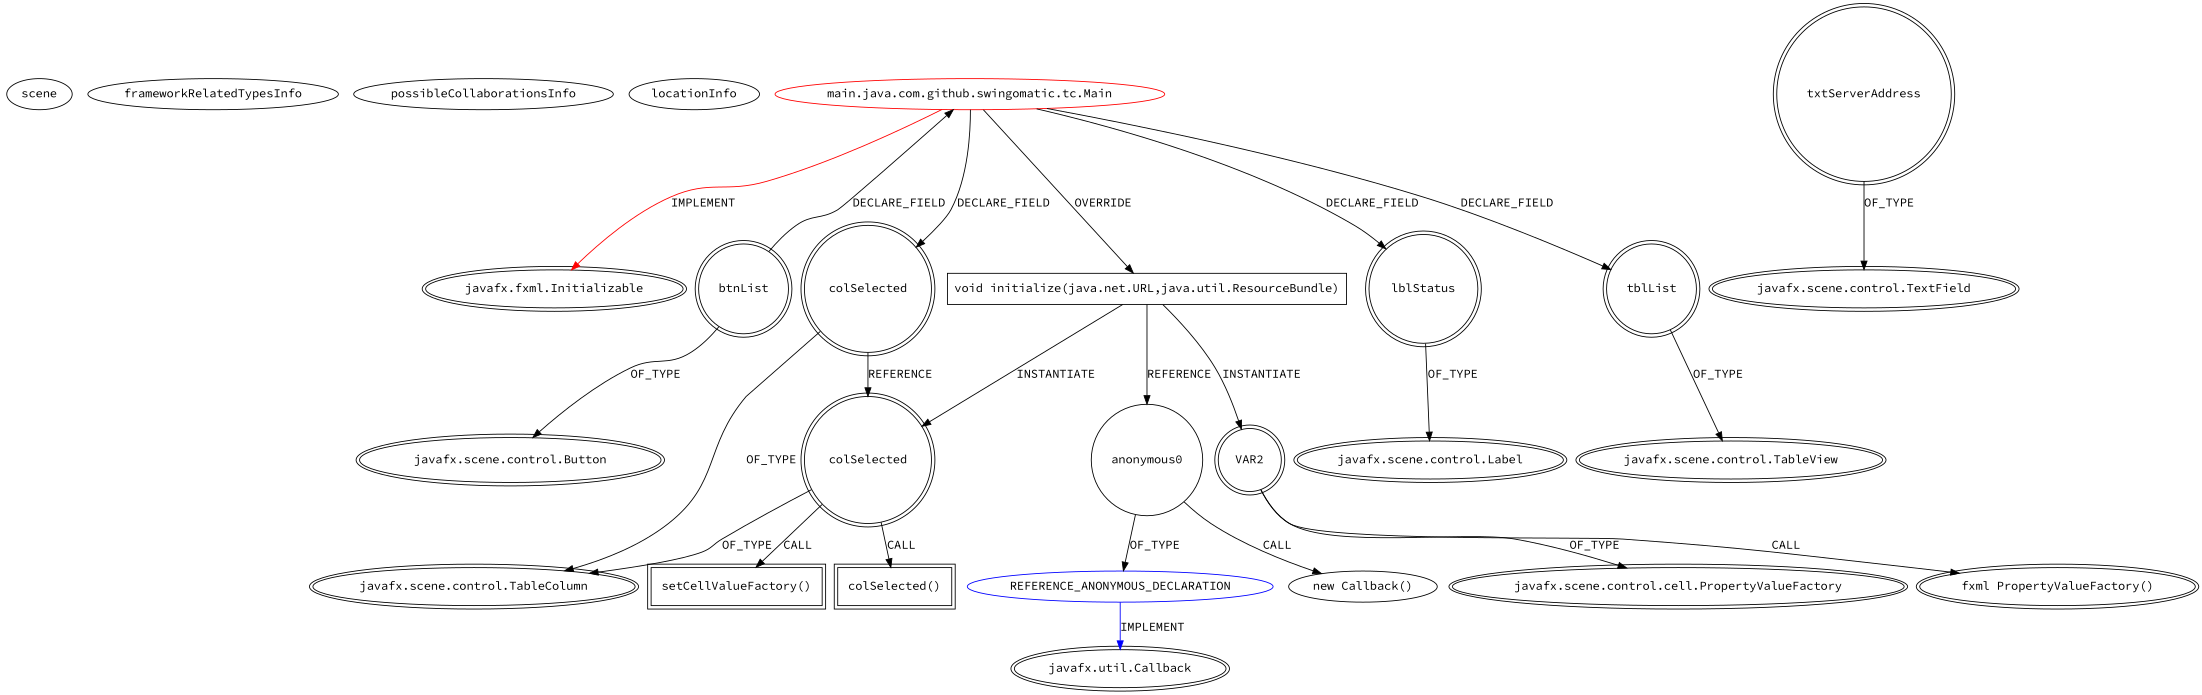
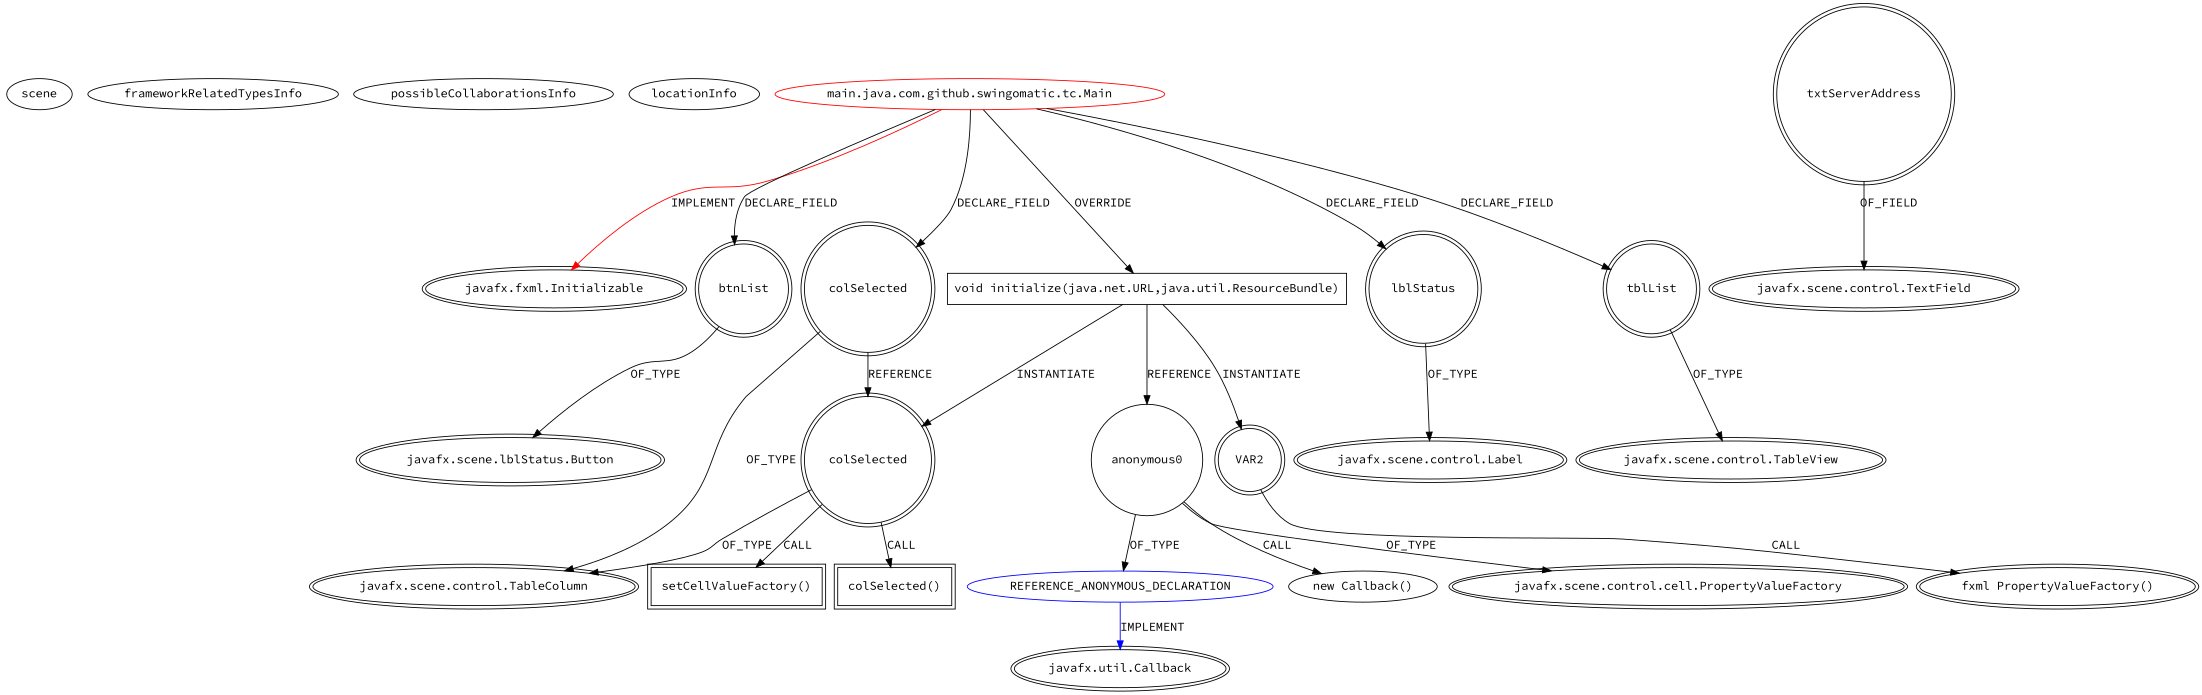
(861, 190) -> (855, 144)
(1889, 203) -> (1889, 203)
(510, 460) -> (510, 460)
(1432, 537) -> (1359, 547)
